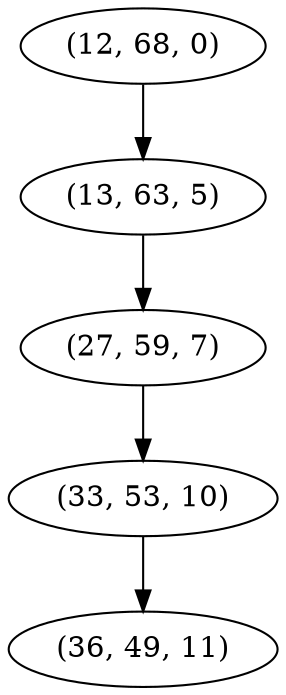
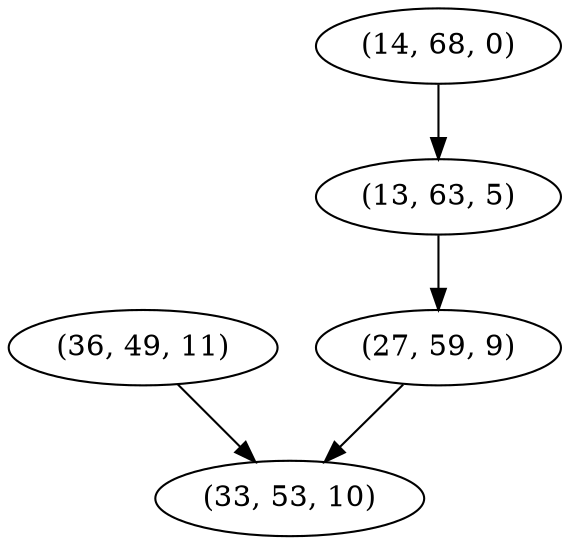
(143, 46) -> (438, 46)
(143, 348) -> (438, 348)
(143, 564) -> (209, 416)
